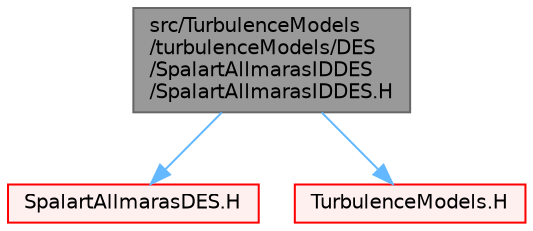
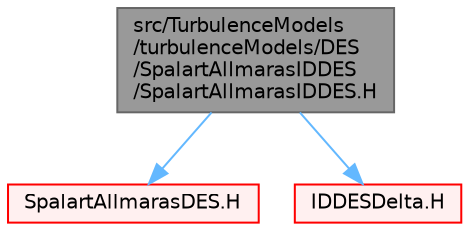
(410, 204) -> (378, 204)
